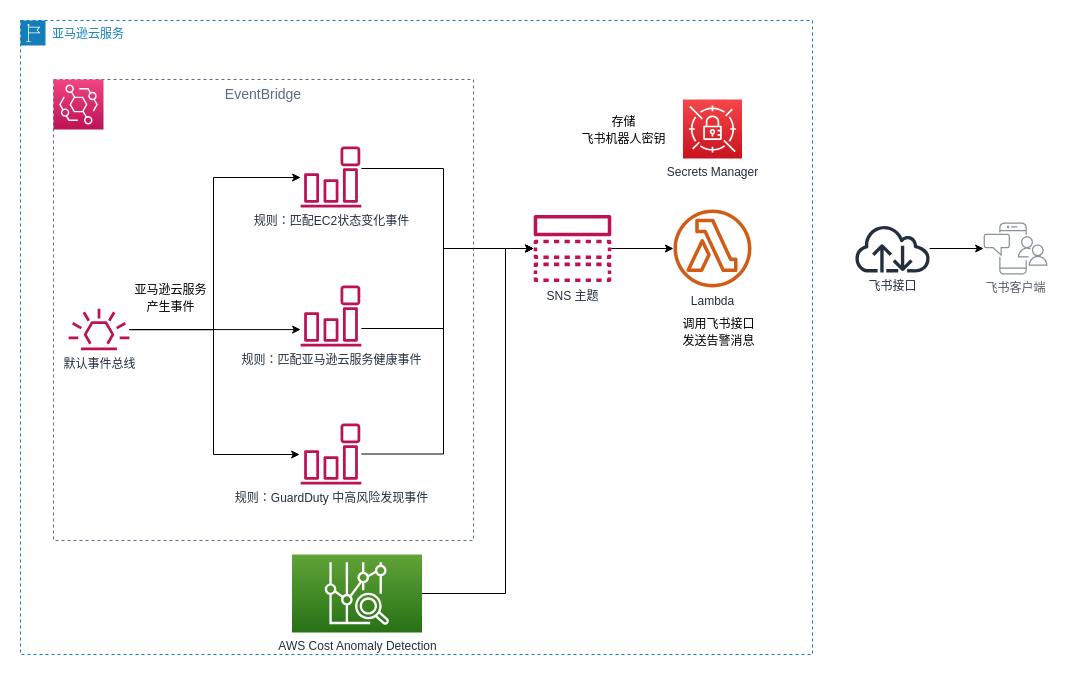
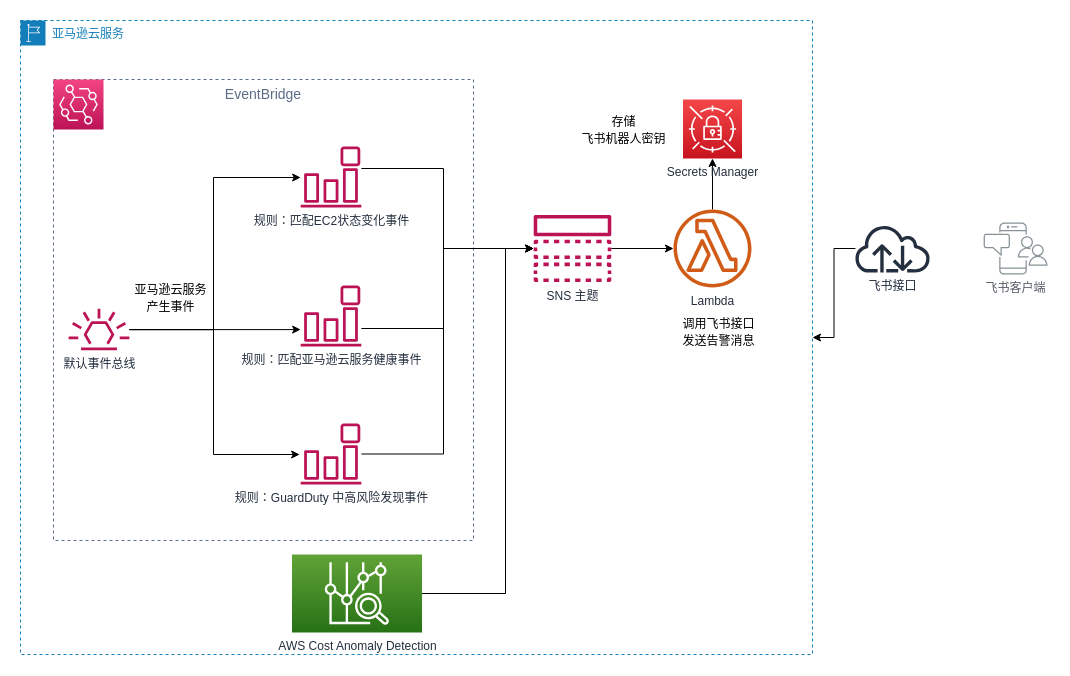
none -> (713, 187)
(953, 249) -> (834, 290)
